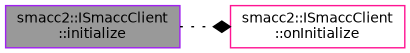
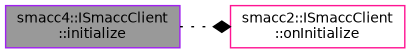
(93, 27) -> (93, 27)
